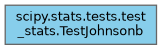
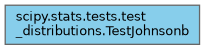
(81, 25) -> (102, 25)
